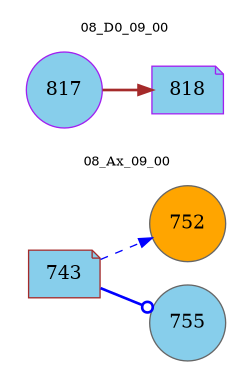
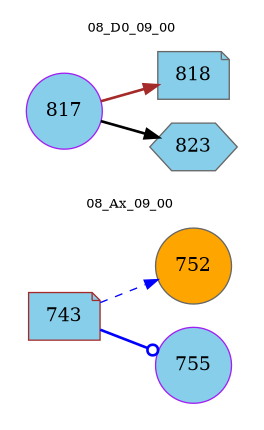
(188, 90) -> (194, 75)
none -> (194, 147)
(188, 323) -> (194, 365)
